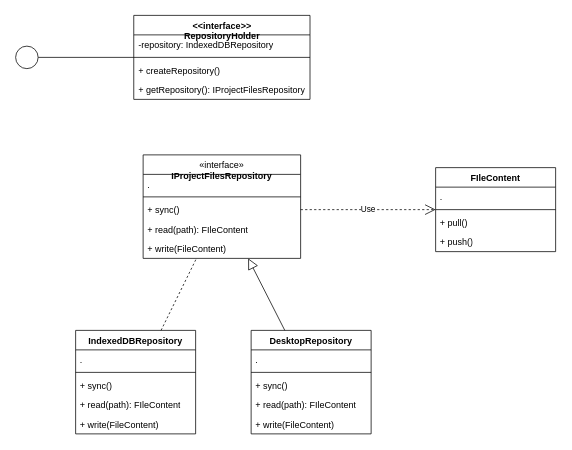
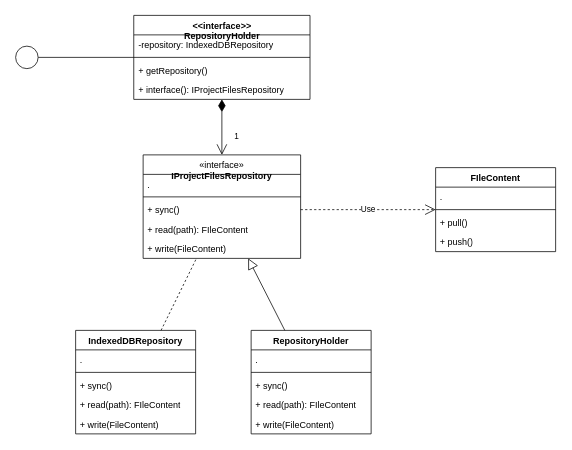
(186, 71) -> (179, 71)
(223, 96) -> (223, 96)
none -> (222, 149)
(311, 341) -> (311, 341)
